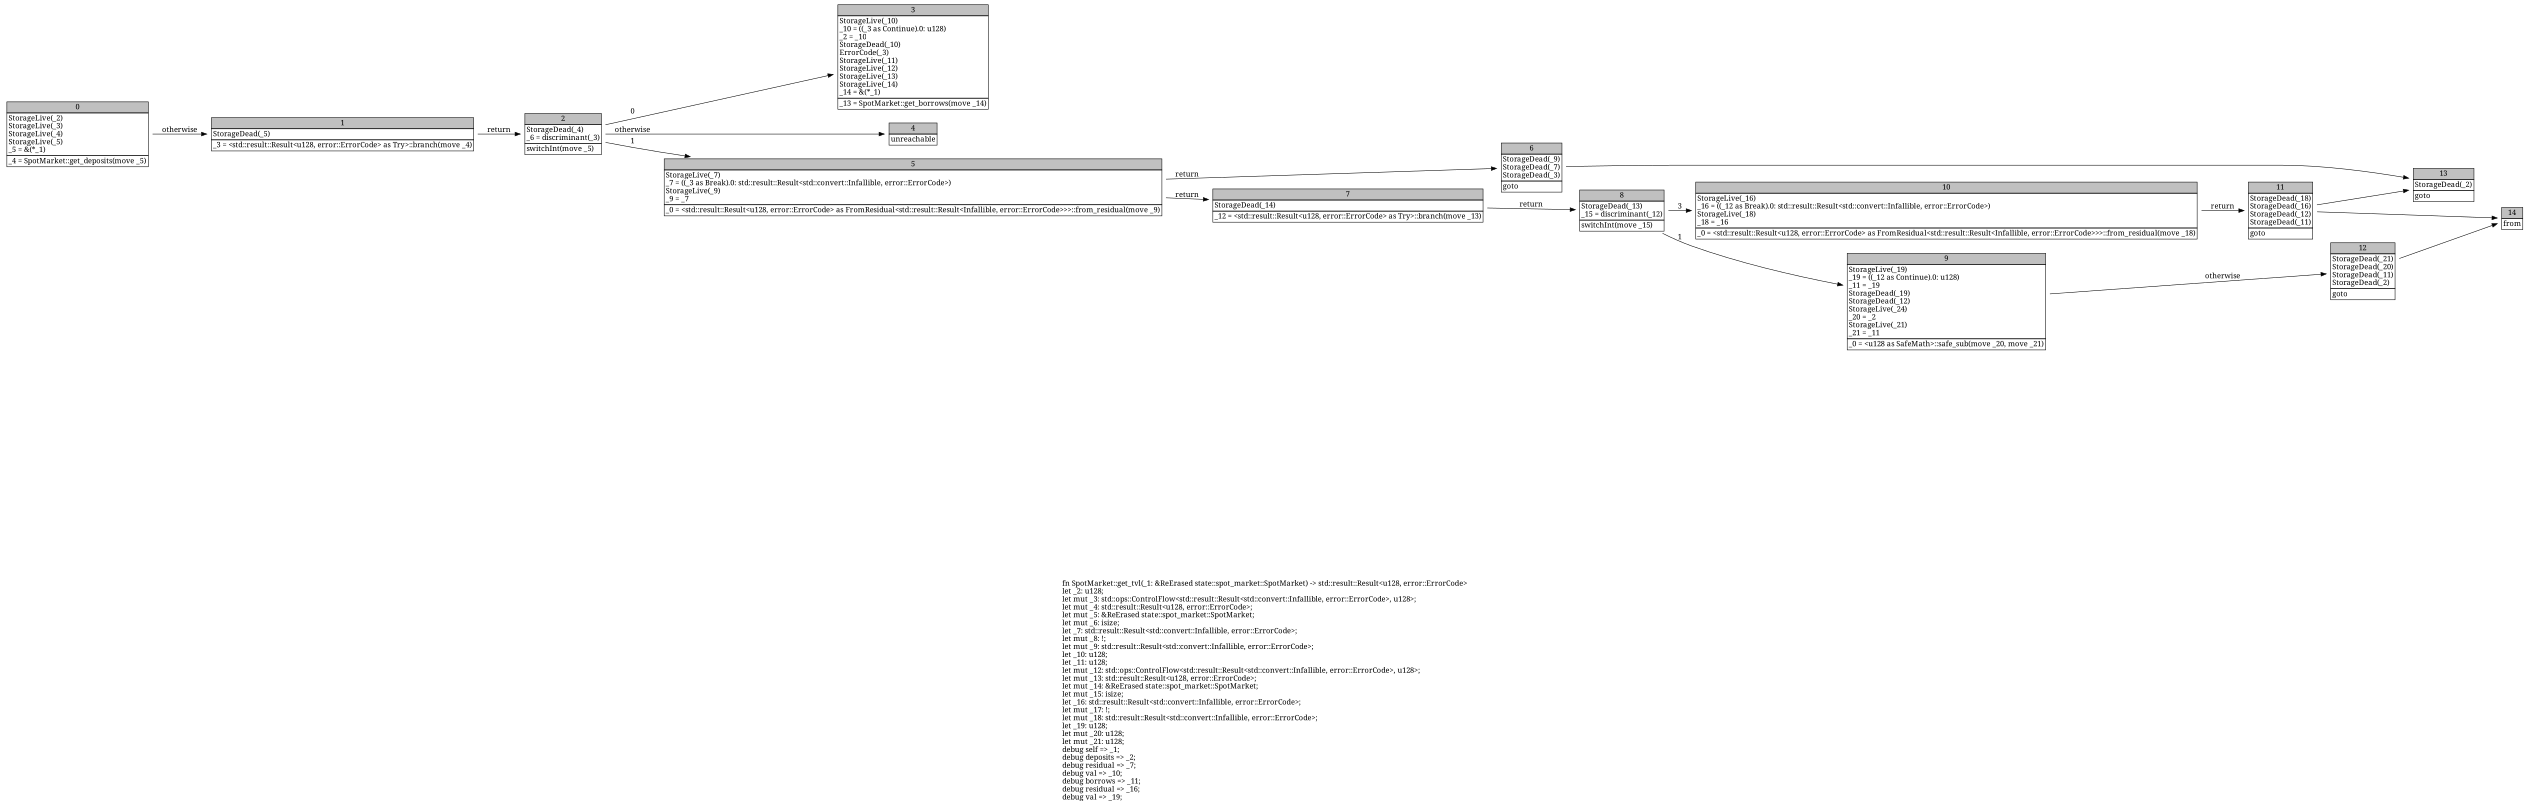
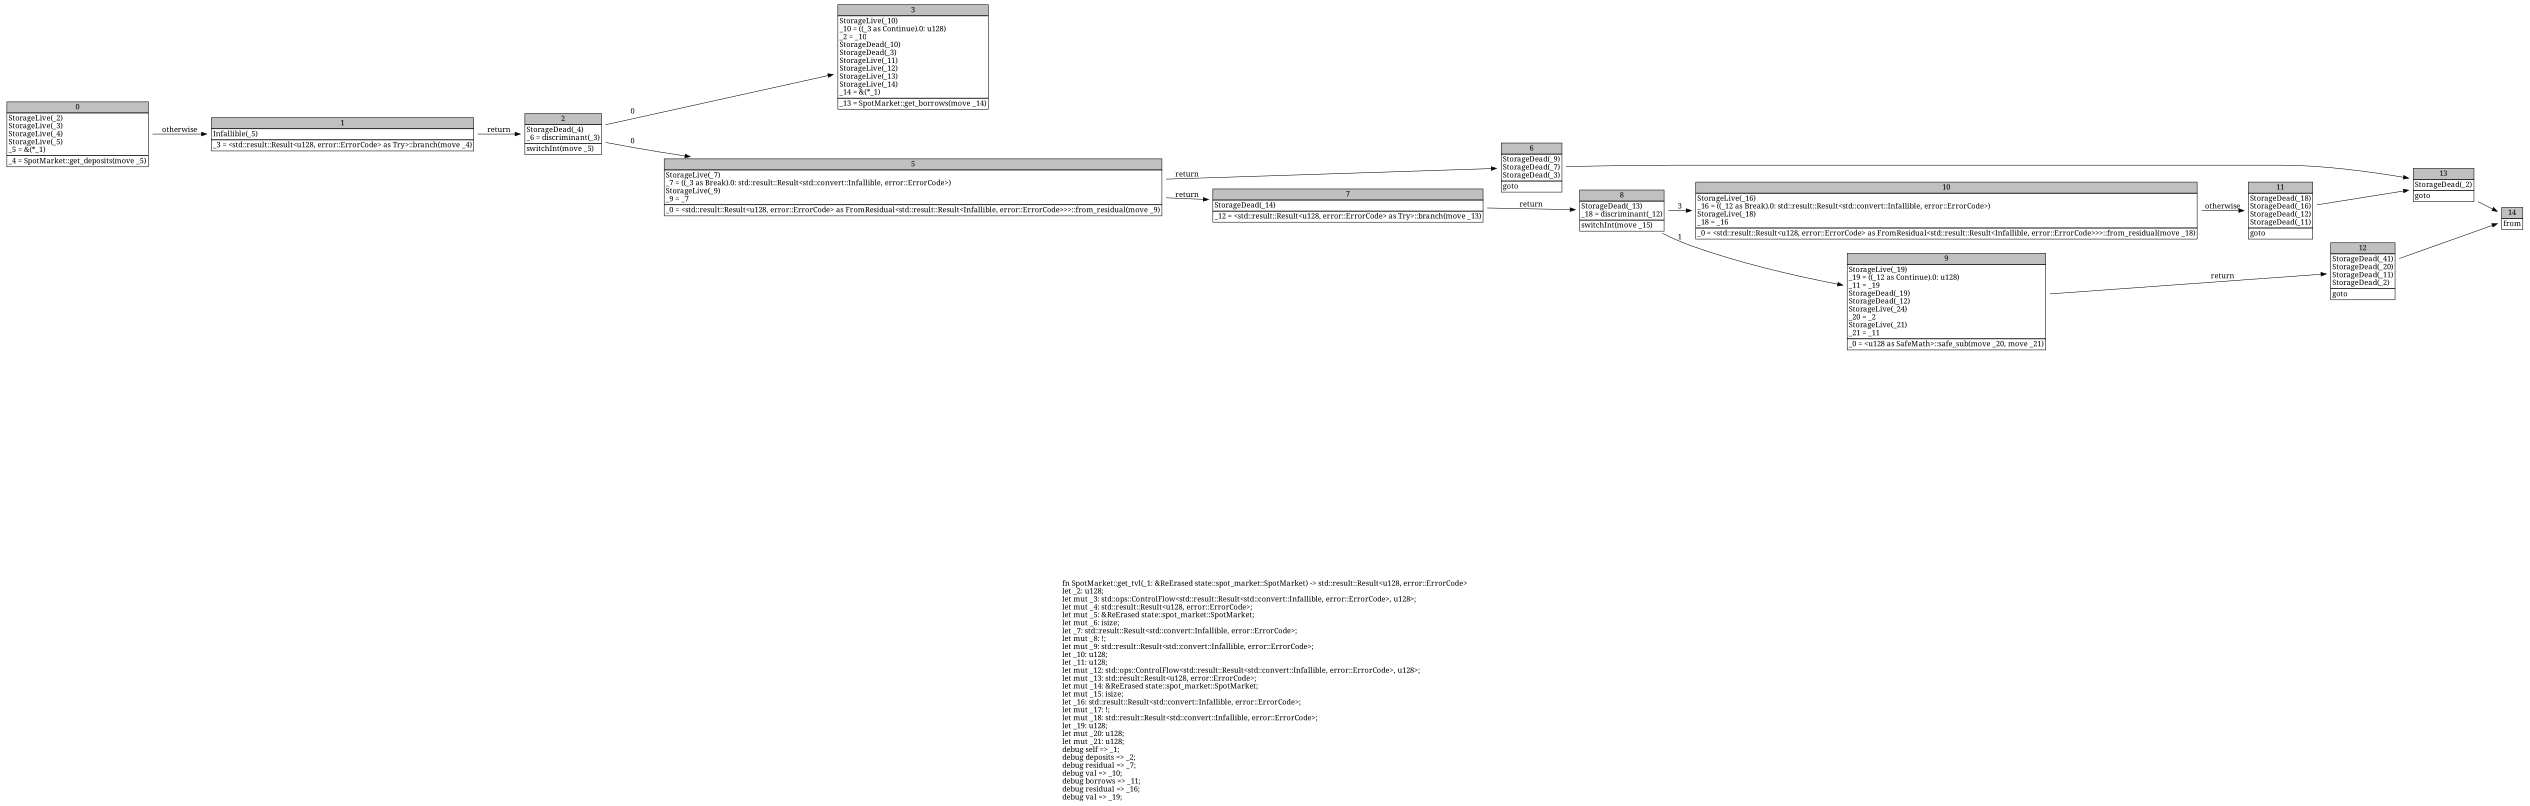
(864, 53) -> (868, 53)
(242, 134) -> (235, 134)
(913, 134) -> none
(633, 141) -> (633, 141)
(2223, 207) -> (2223, 207)
(1622, 214) -> (1622, 214)
(2405, 215) -> (2485, 205)
(2363, 259) -> (2363, 259)
(2223, 276) -> (2223, 276)
